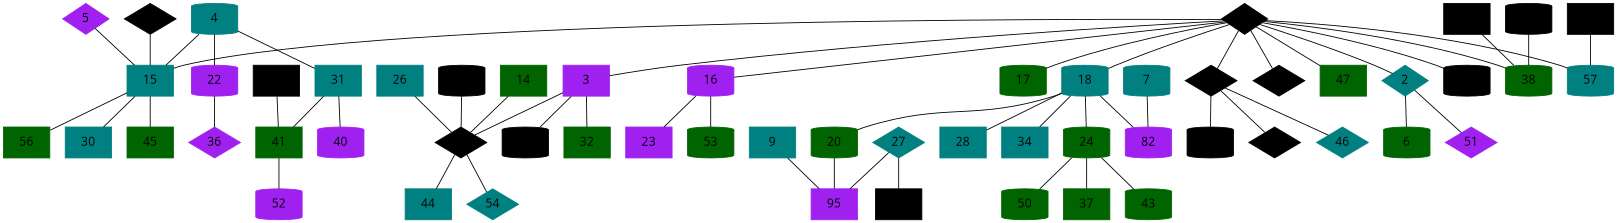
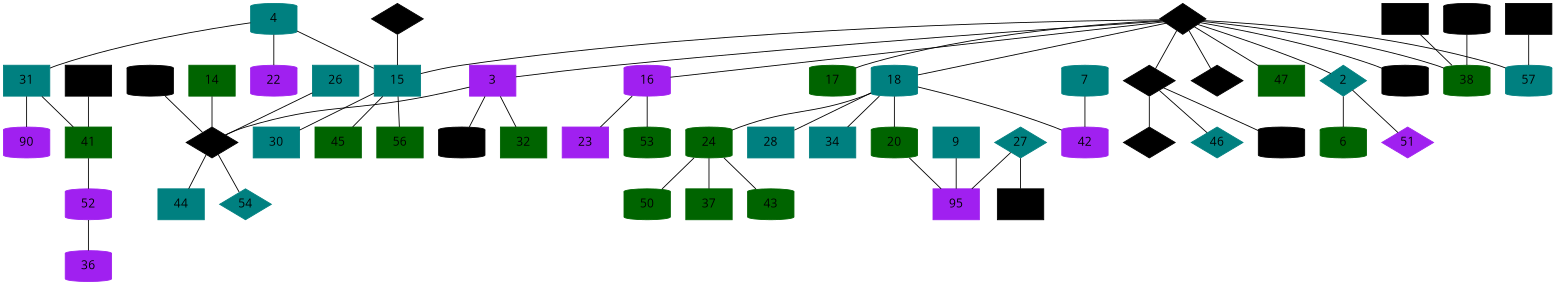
(86, 19) -> none
(215, 112) -> (88, 235)
(215, 142) -> (88, 266)
(341, 142) -> (27, 142)
(1148, 142) -> (1085, 142)
